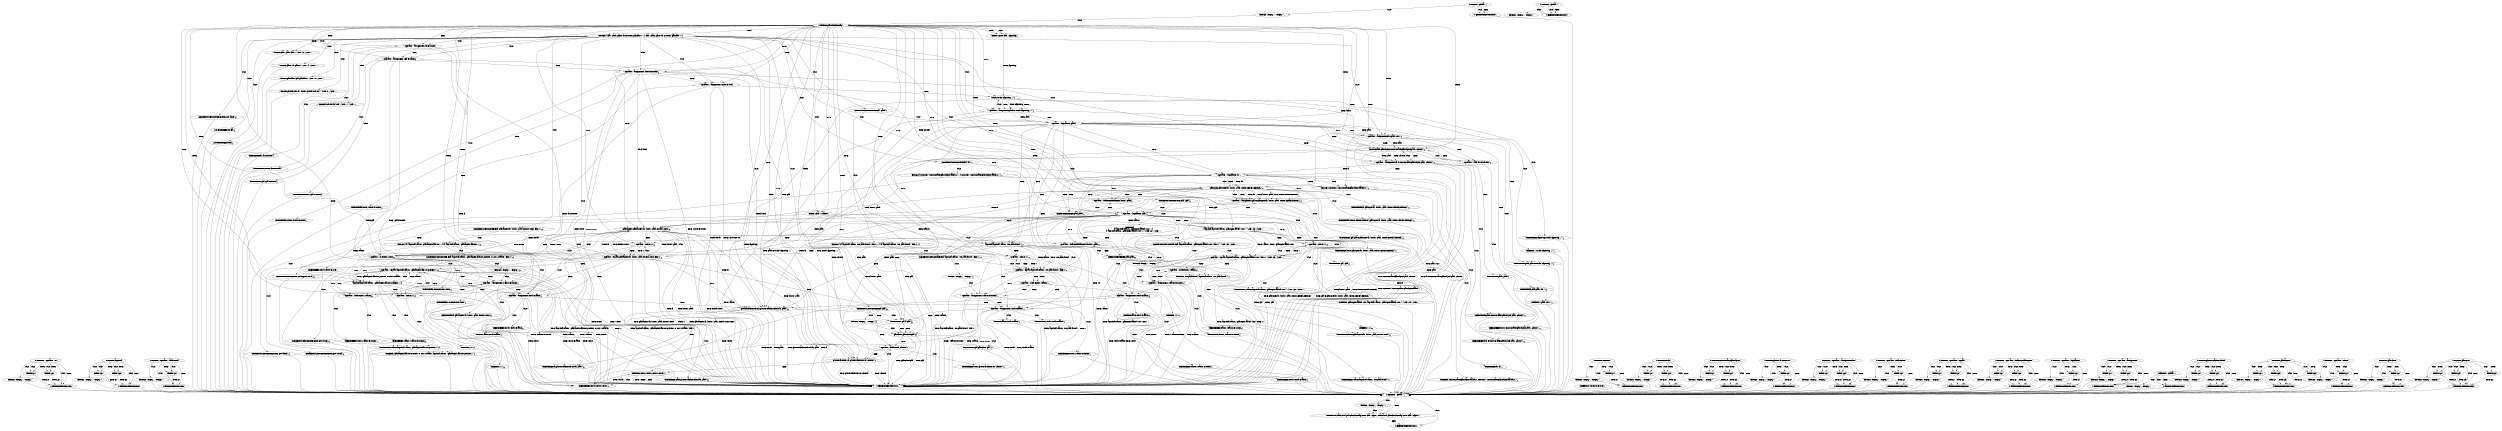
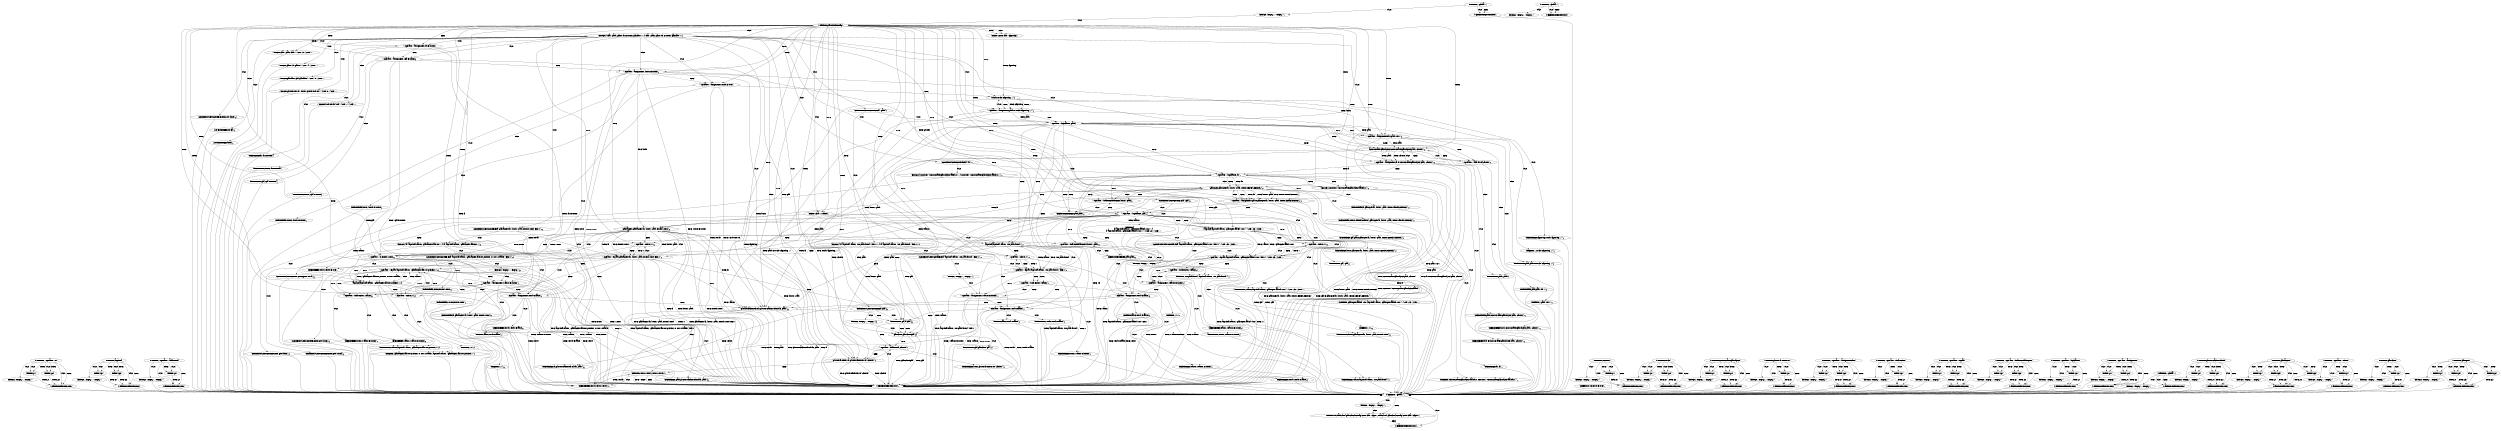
(633, 67) -> (632, 63)
(463, 175) -> (463, 175)
(455, 262) -> (362, 265)
